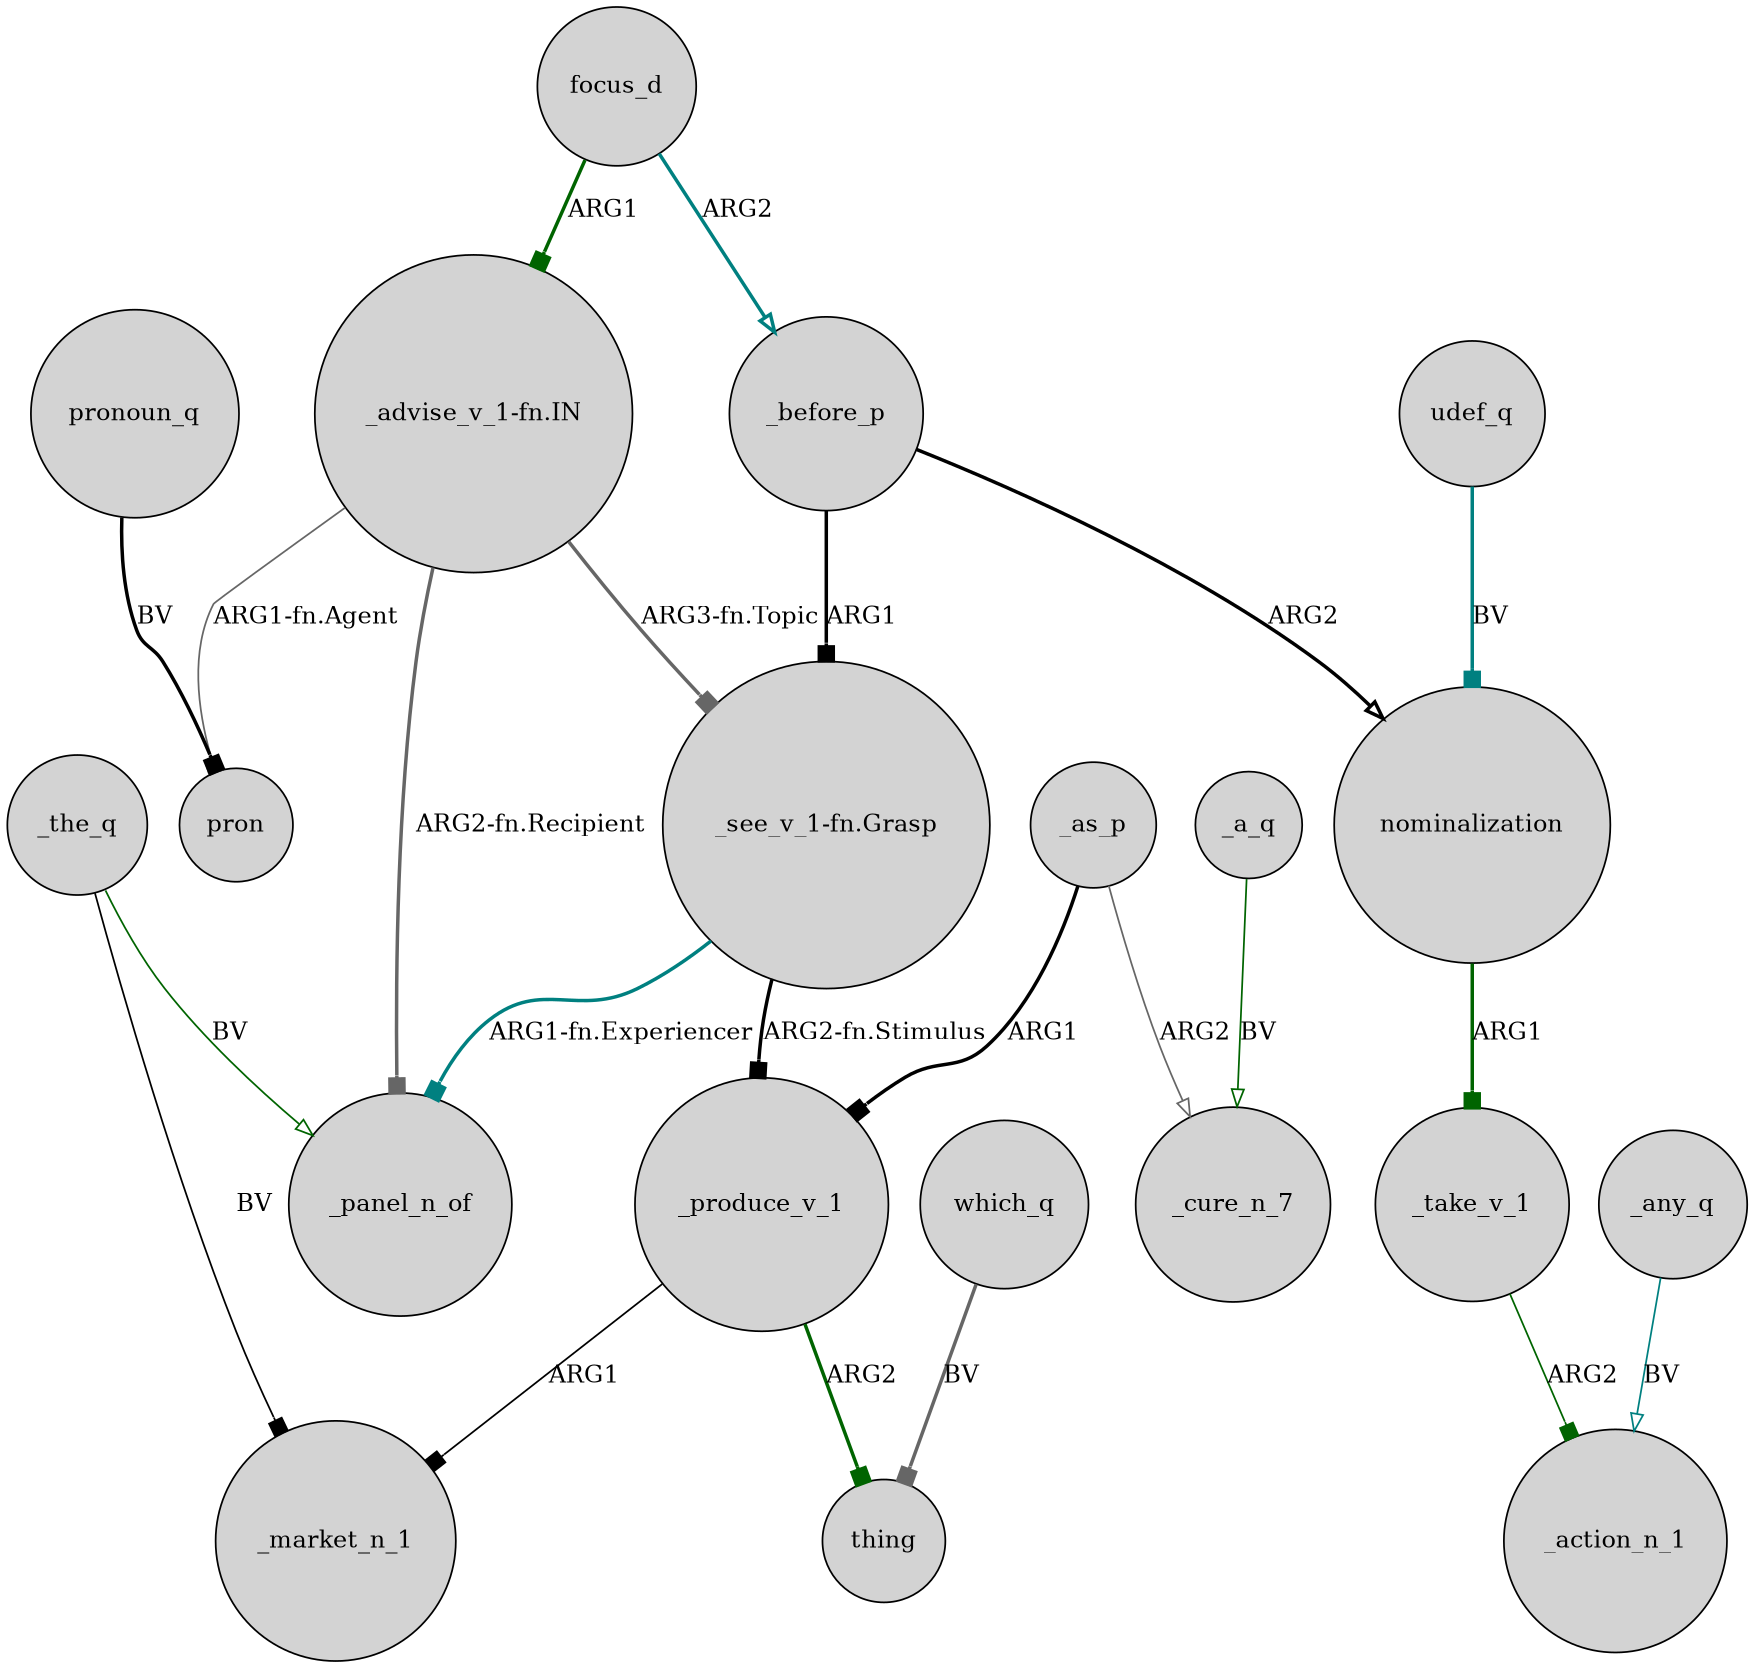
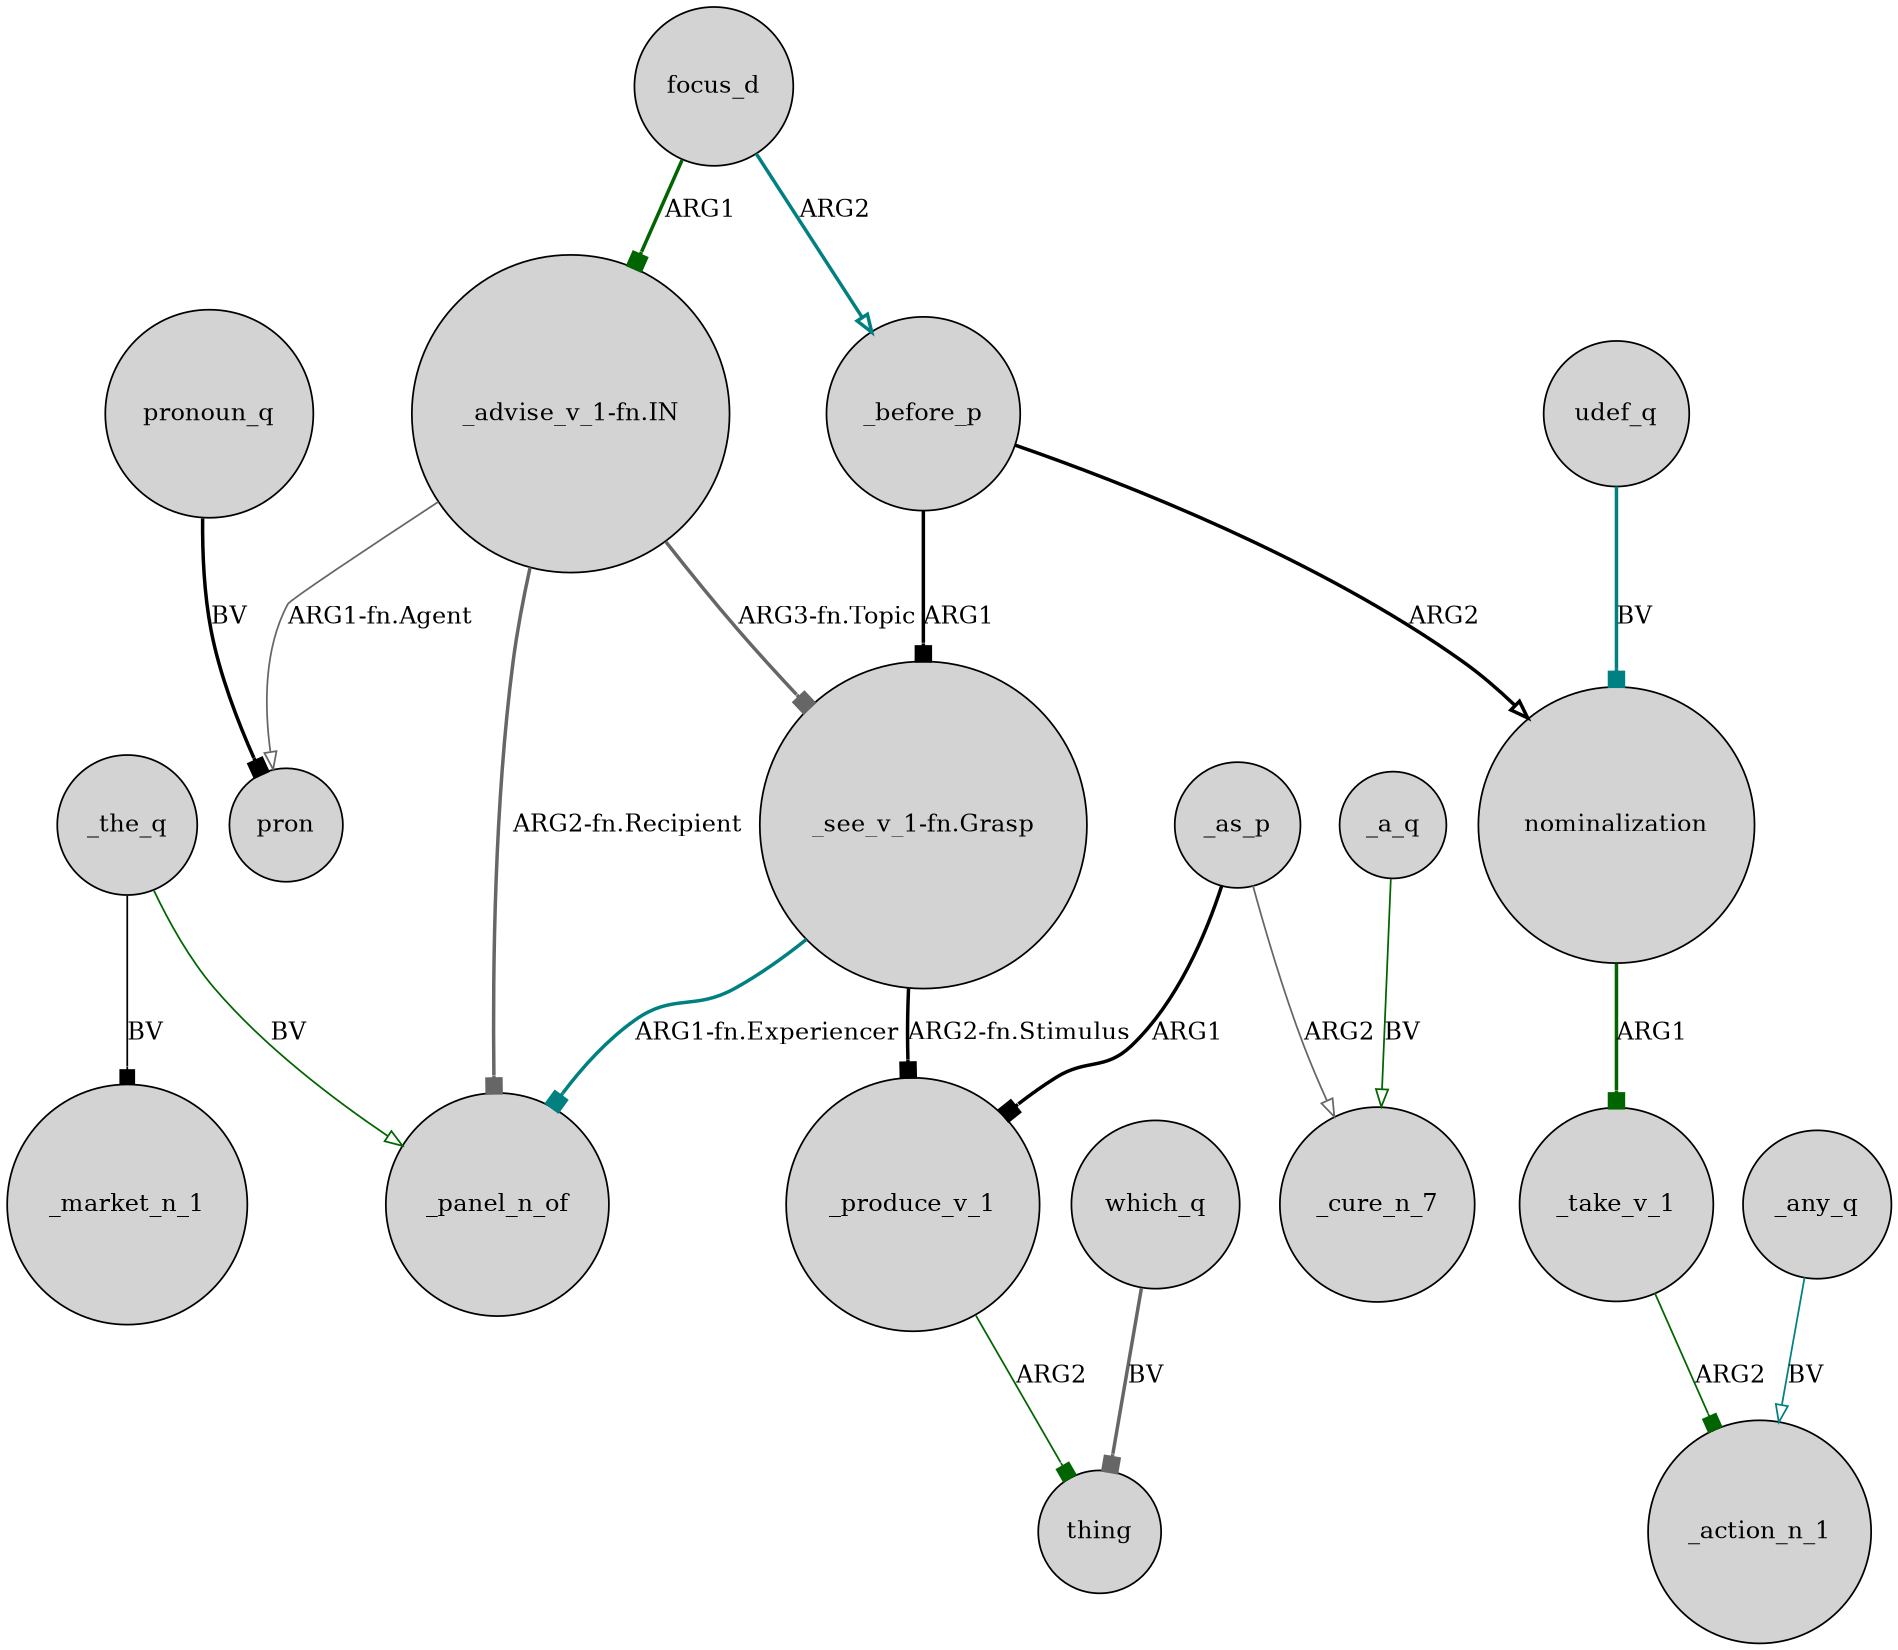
(217, 601) -> (300, 594)
(553, 1369) -> none
(831, 1395) -> (1018, 1389)
